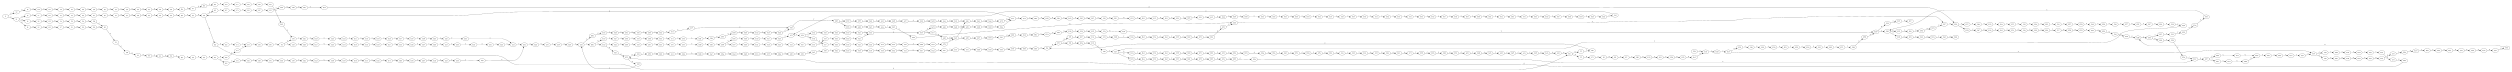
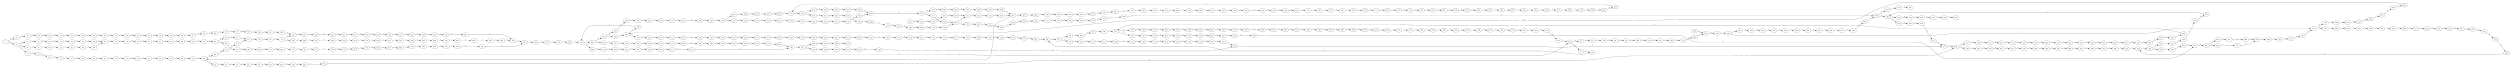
(894, 21) -> none
